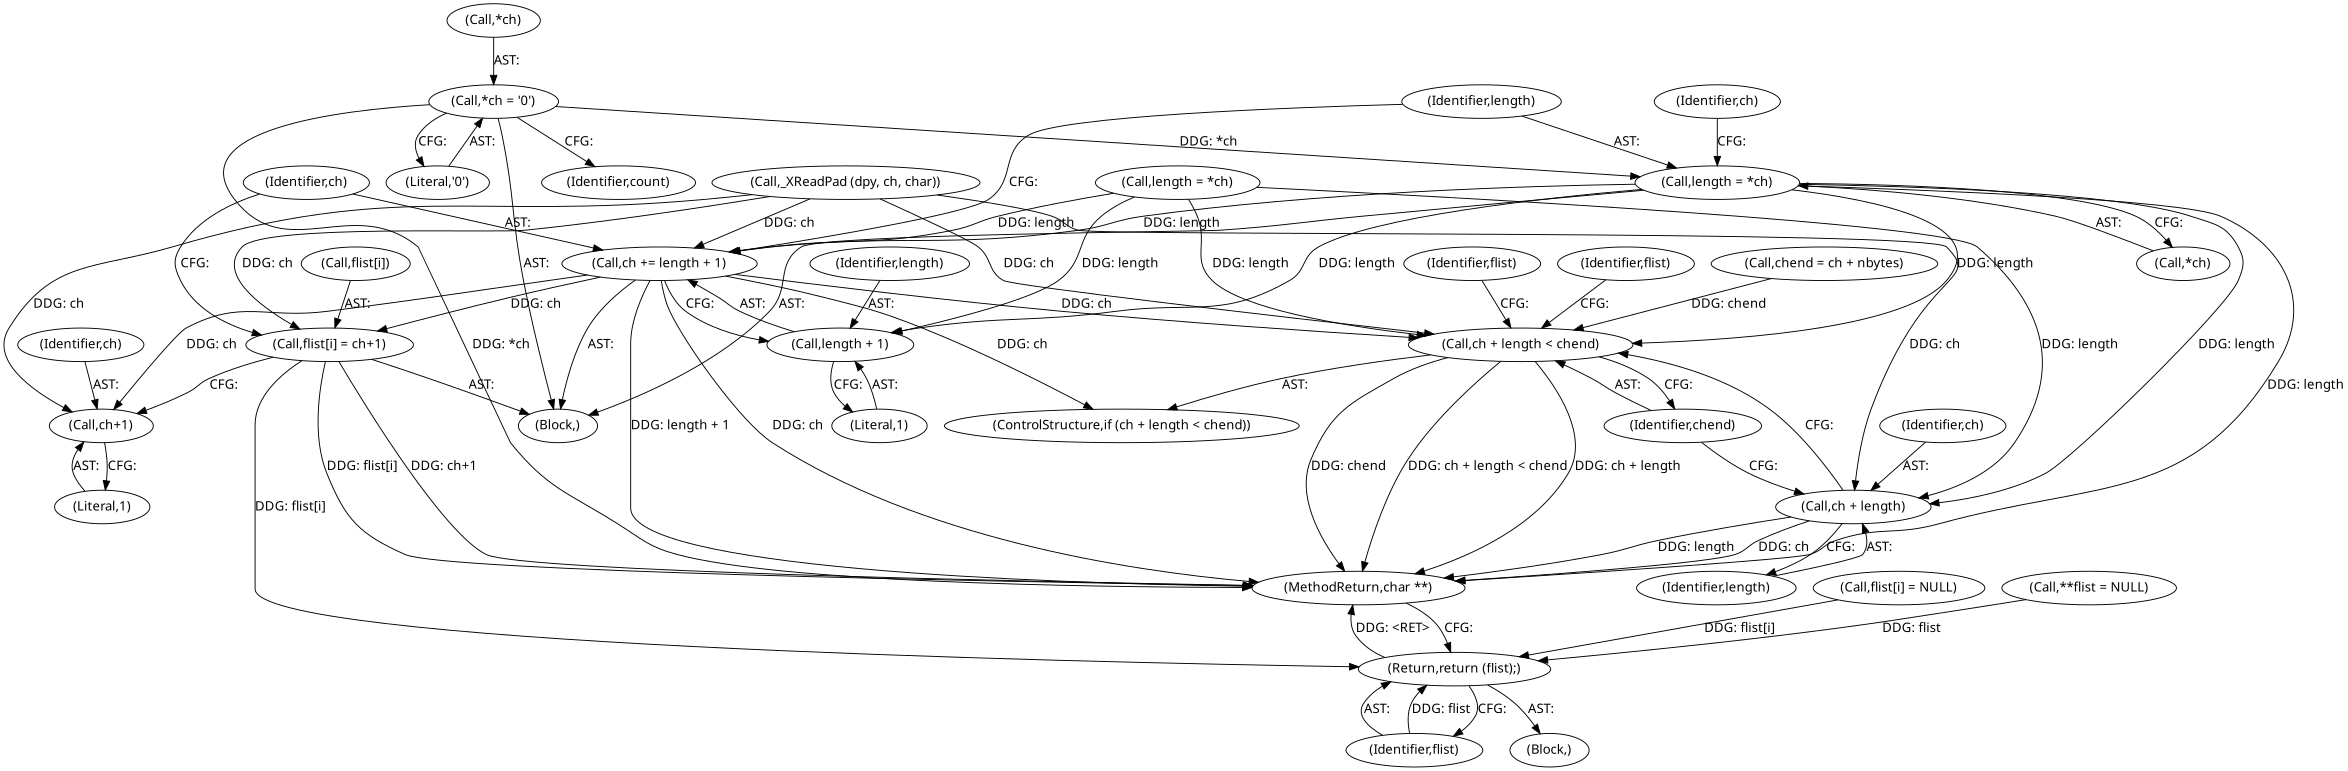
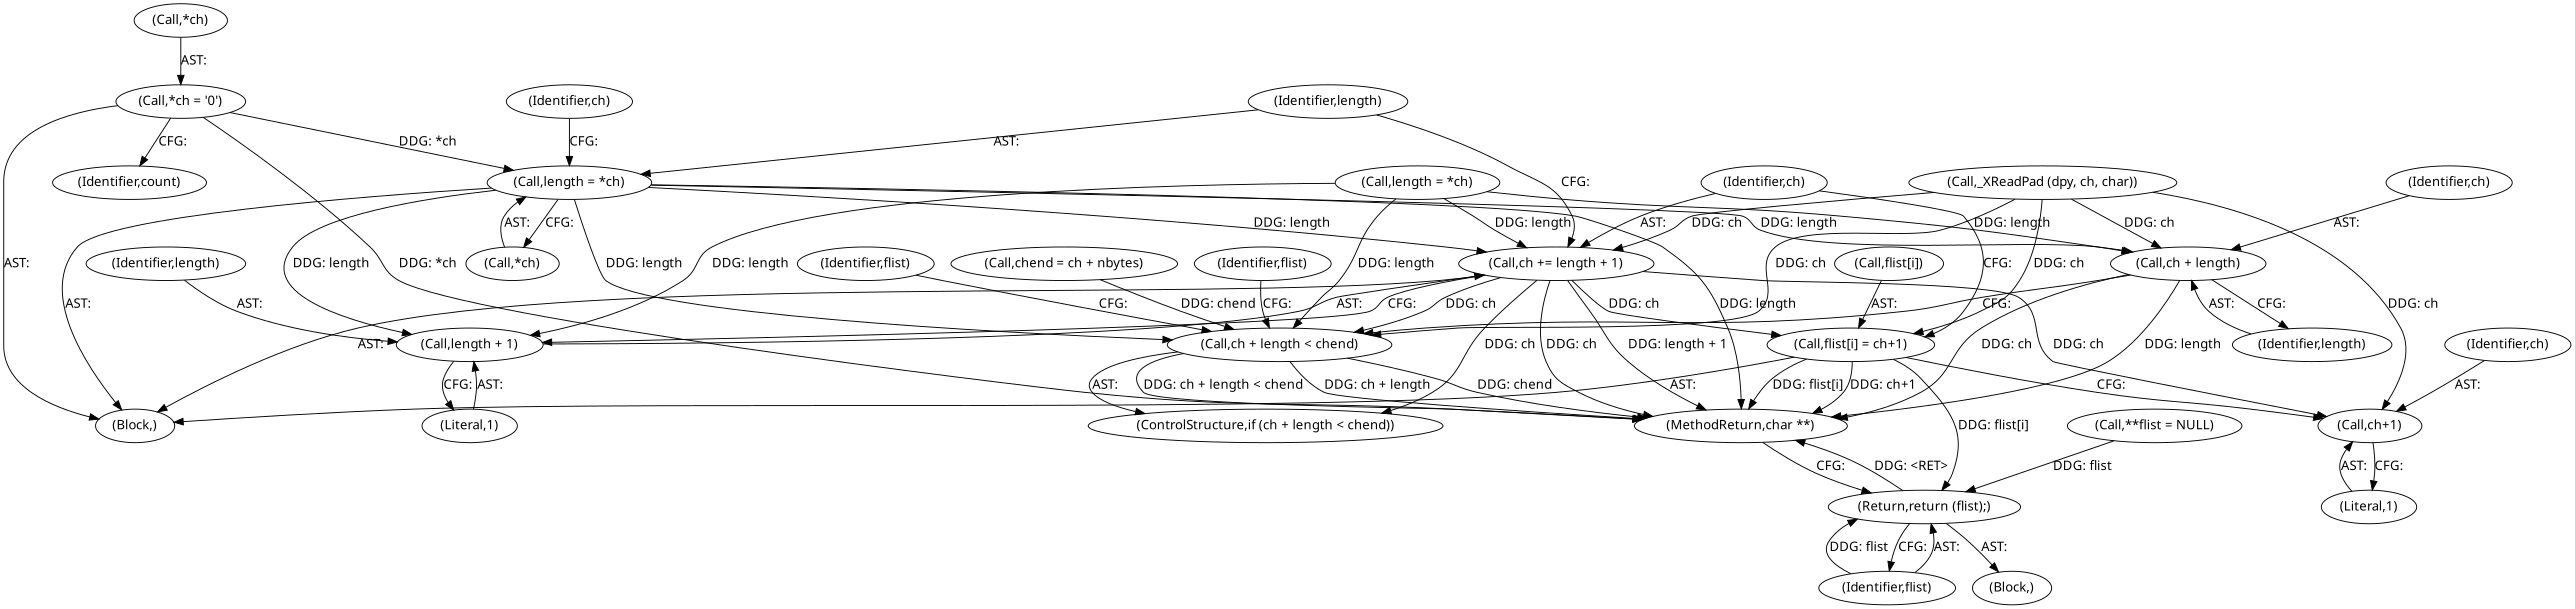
(438, 183) -> none
(1683, 426) -> none
(1899, 588) -> none
